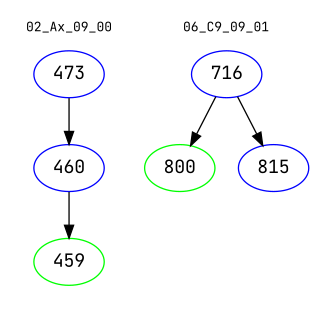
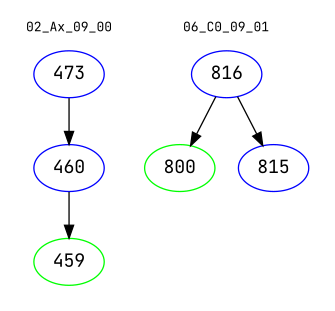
(227, 28) -> (227, 28)
(227, 74) -> (227, 74)
